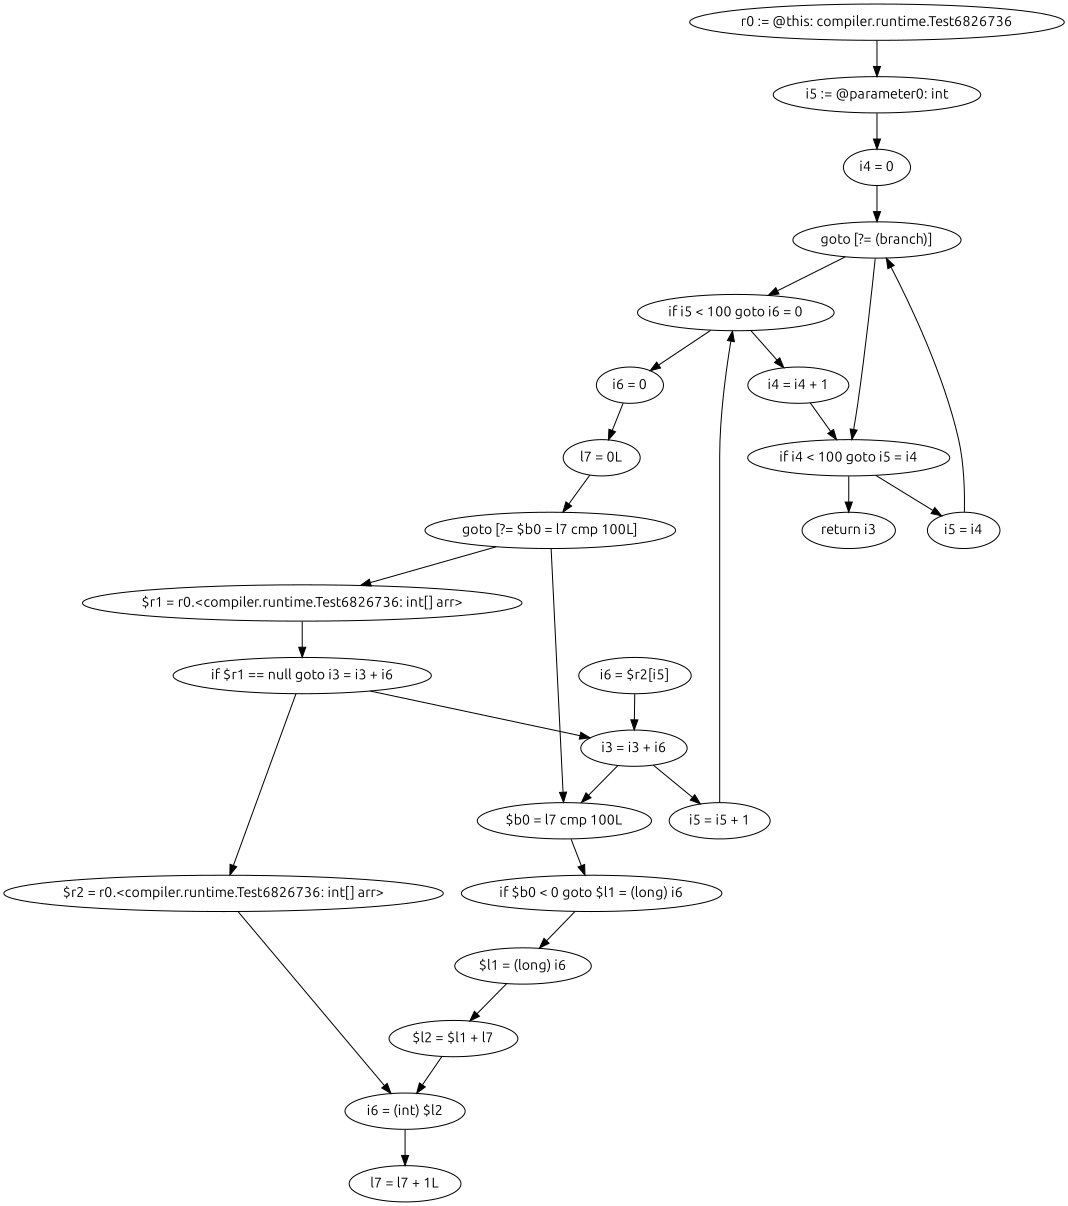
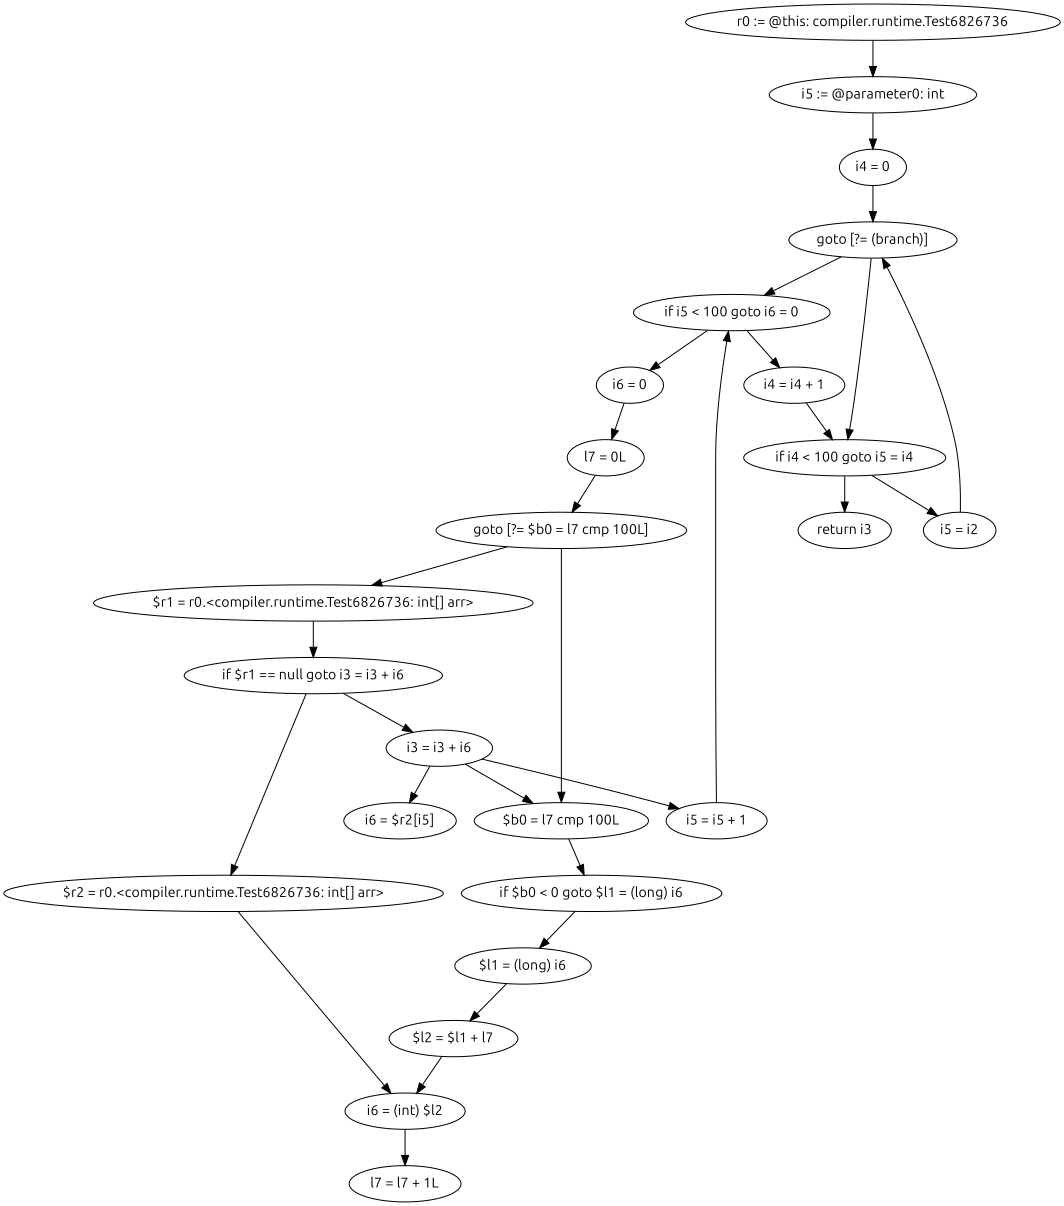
(964, 530) -> (960, 530)
(635, 707) -> (422, 780)
